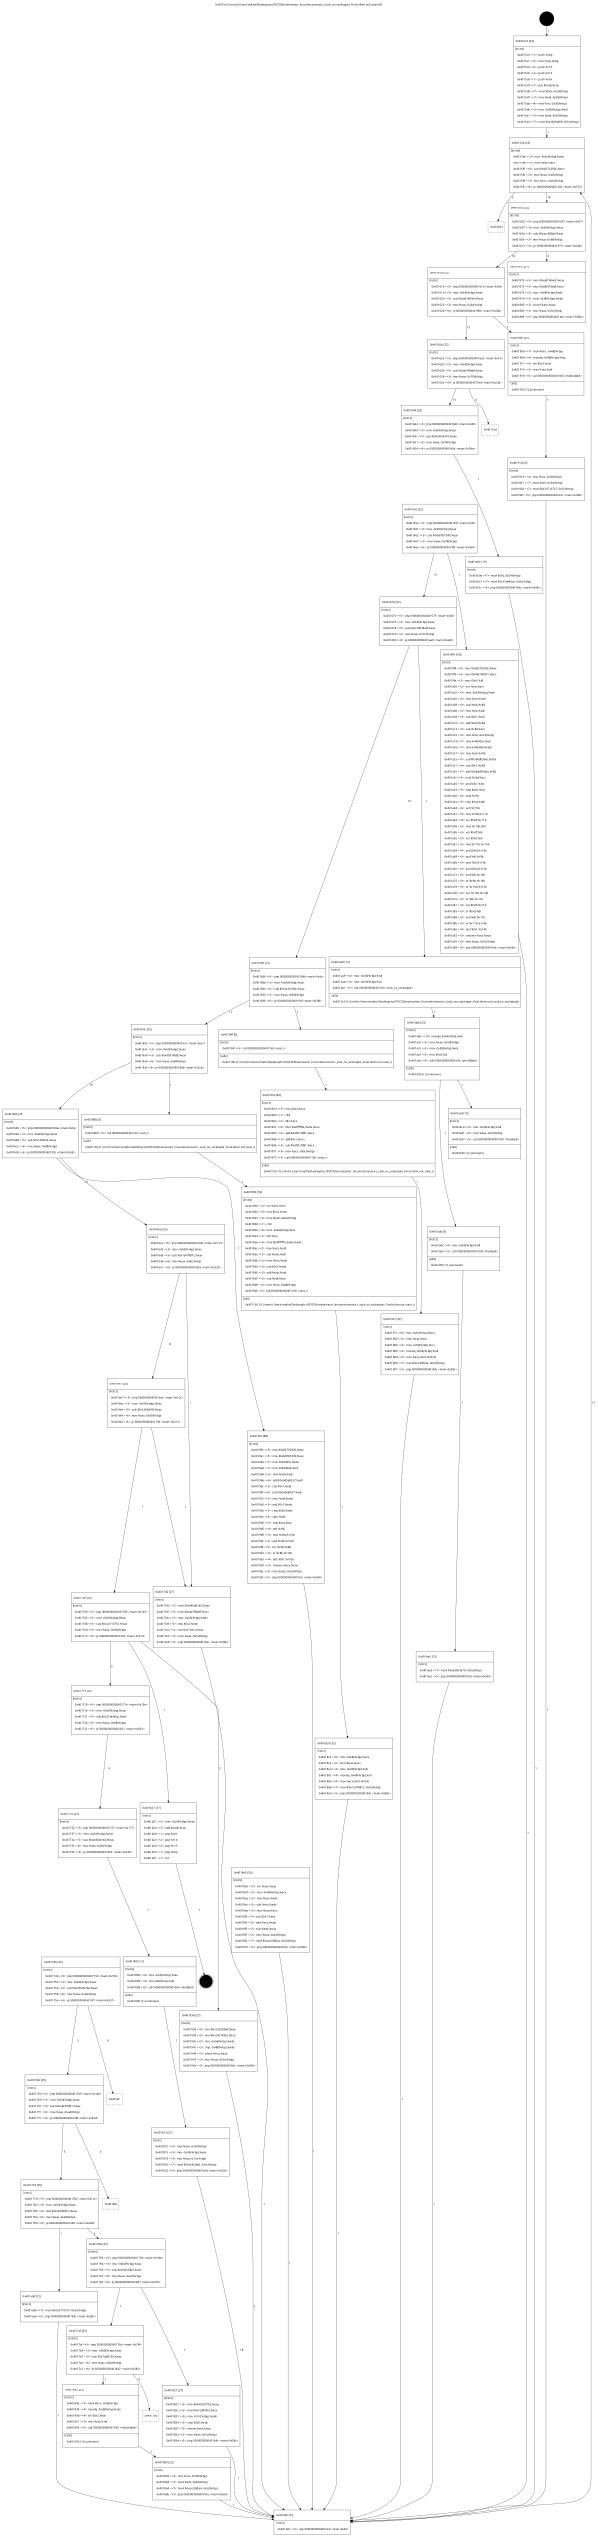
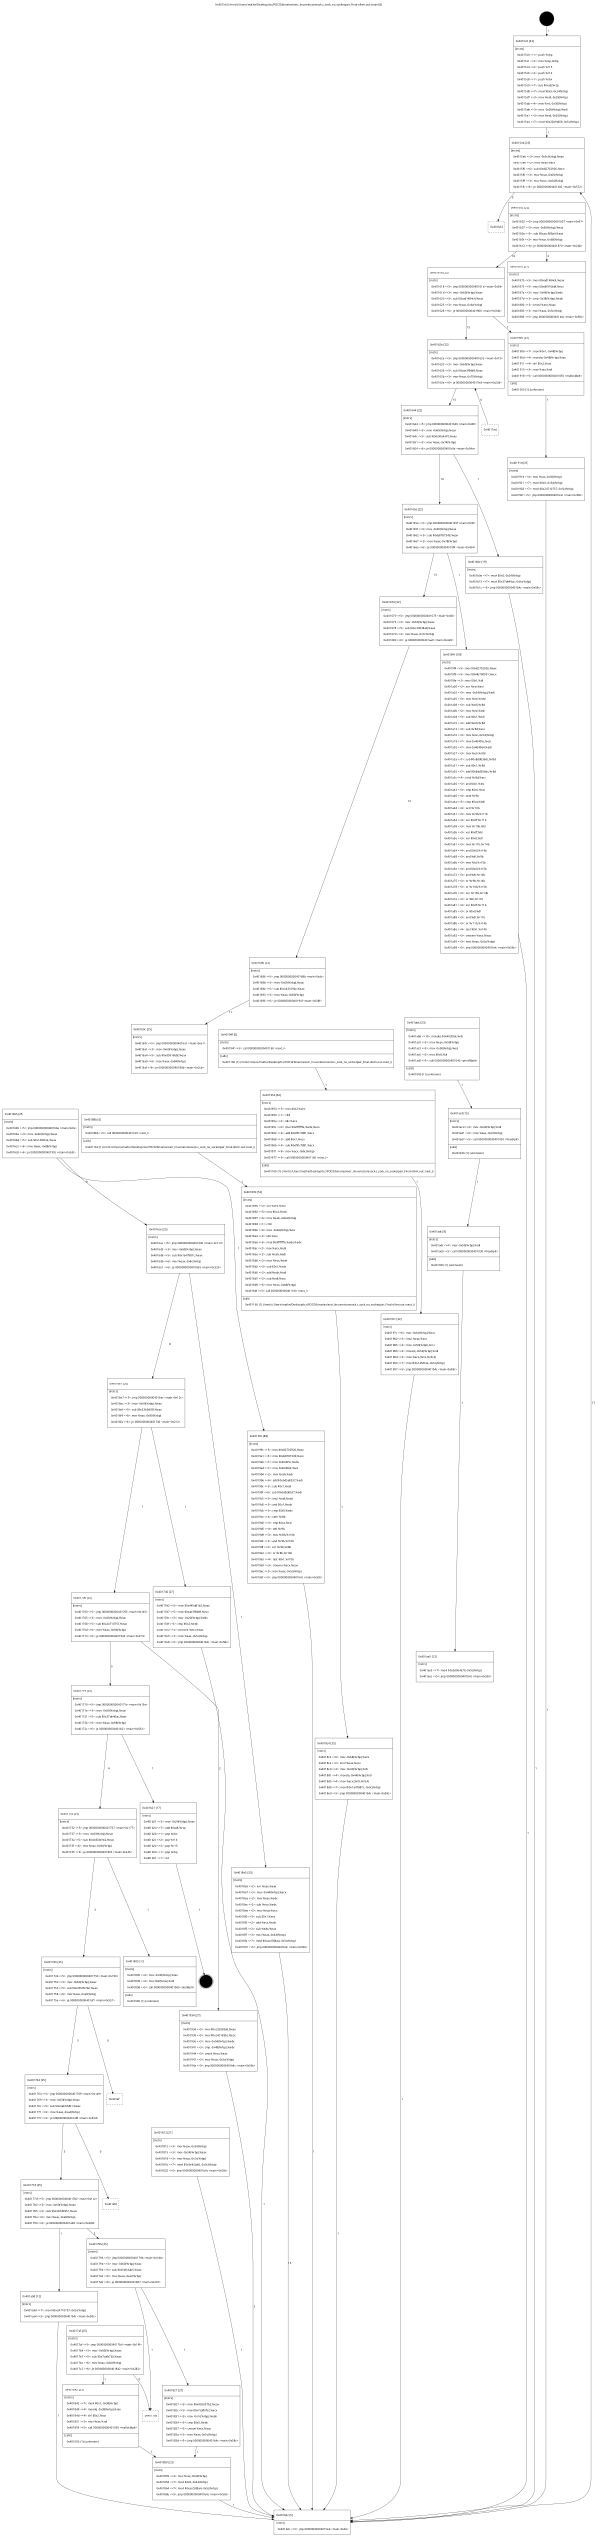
(547, 196) -> none
(479, 404) -> (482, 407)
none -> (440, 478)
(425, 982) -> none
(297, 1017) -> none
(93, 1081) -> none
(169, 1093) -> none
(441, 1153) -> (474, 1191)
(189, 1429) -> (230, 1569)
(160, 1718) -> (137, 1768)
none -> (89, 1906)
(174, 2066) -> none
(432, 2127) -> none
(289, 2263) -> (289, 2263)
(116, 2306) -> (148, 2347)
(241, 2350) -> (241, 2350)
(235, 2492) -> (196, 2451)
